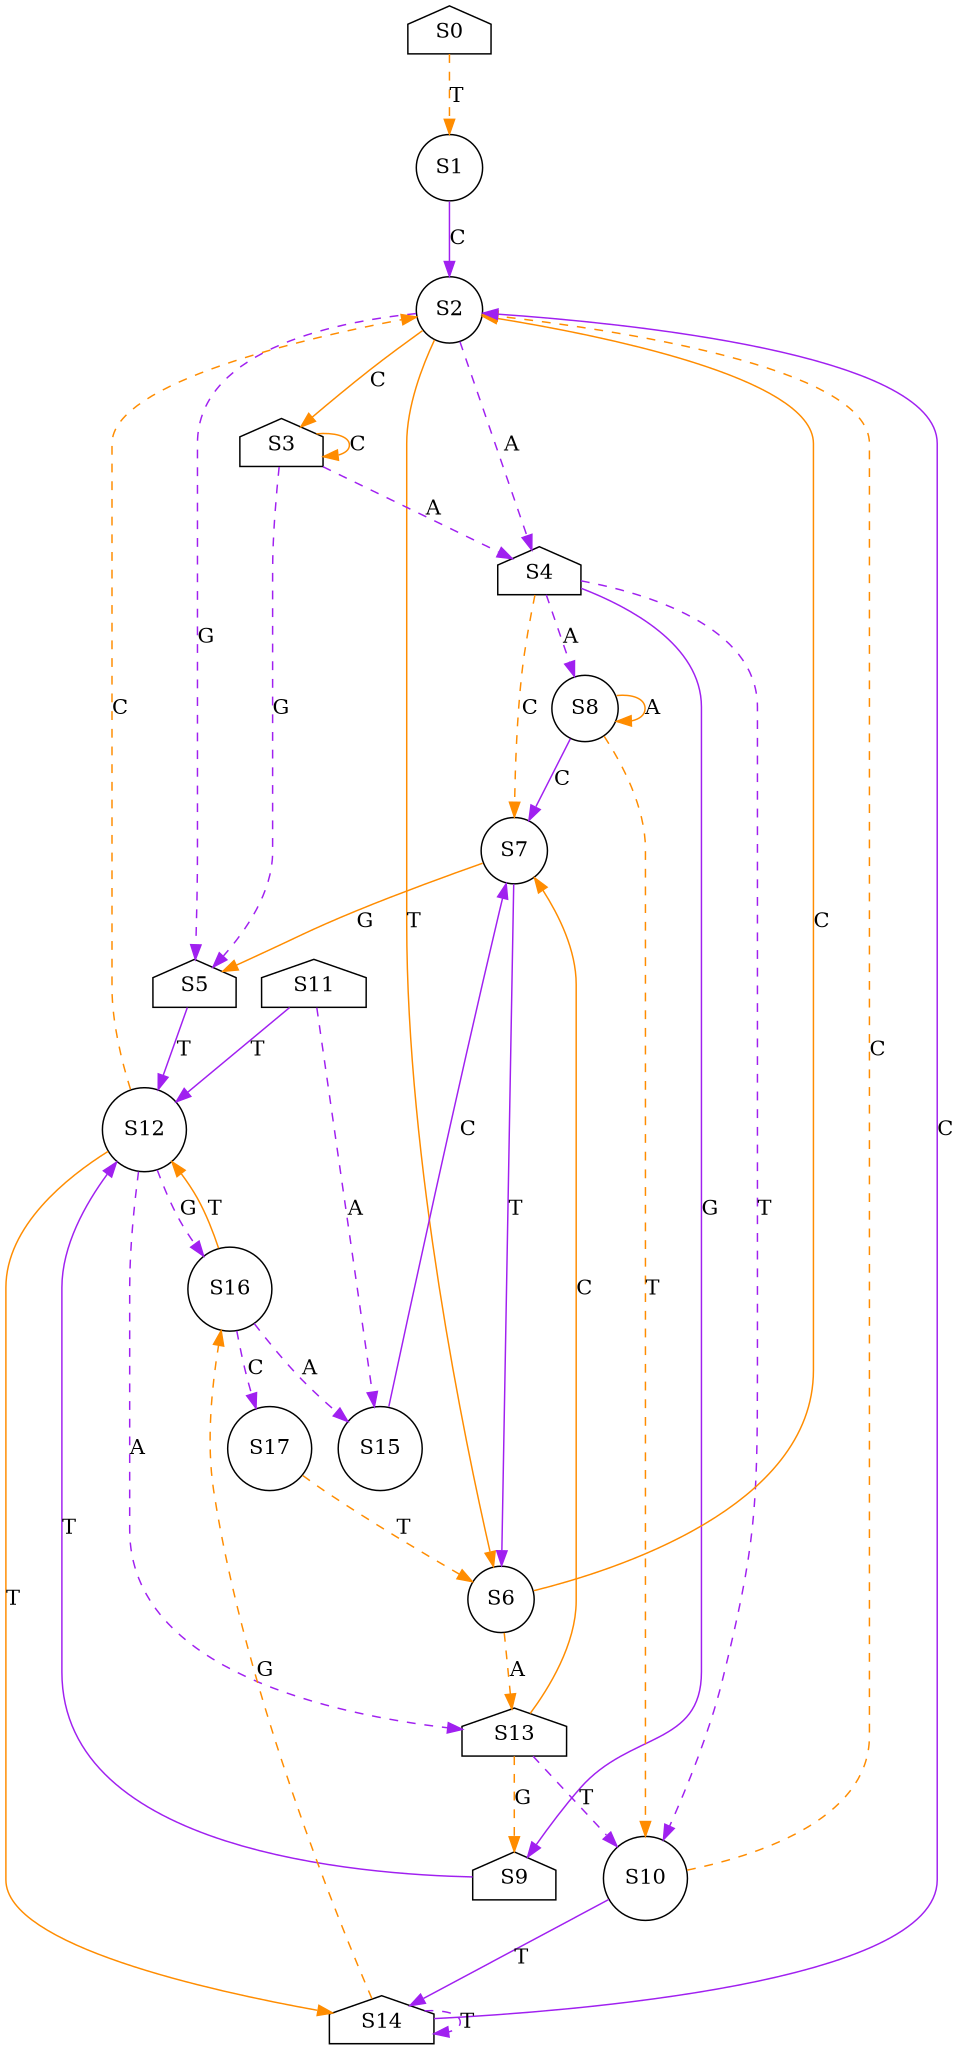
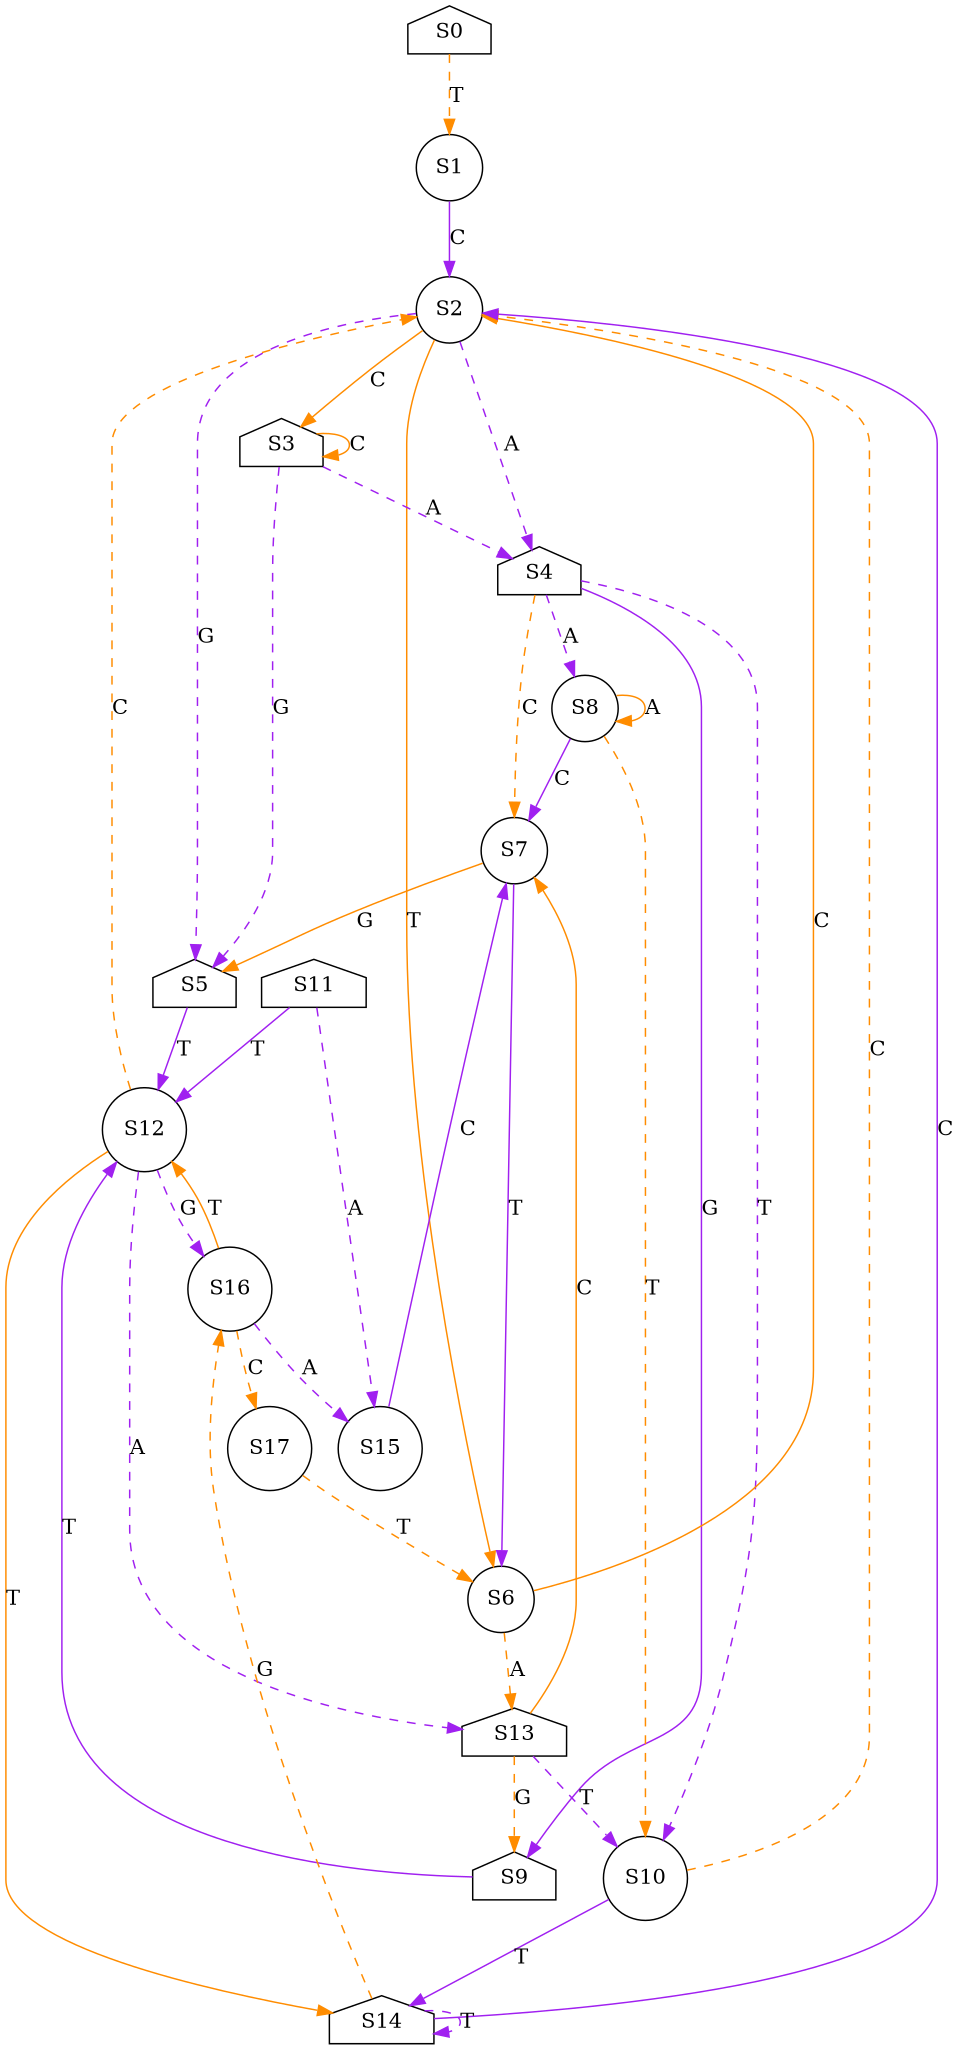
(243, 1363) -> (243, 1363)
